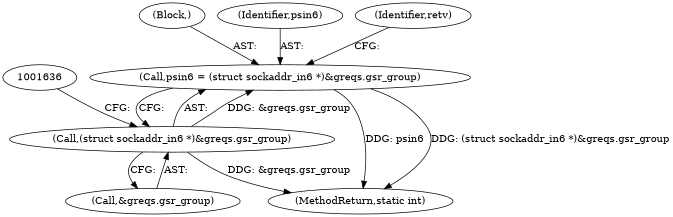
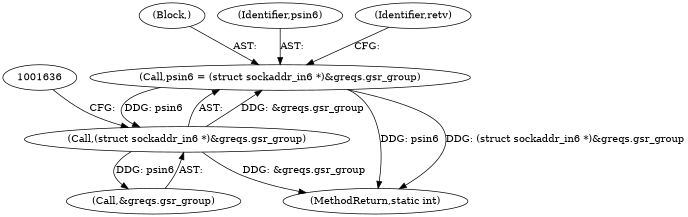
(153, 108) -> (154, 108)
(145, 170) -> (145, 170)
